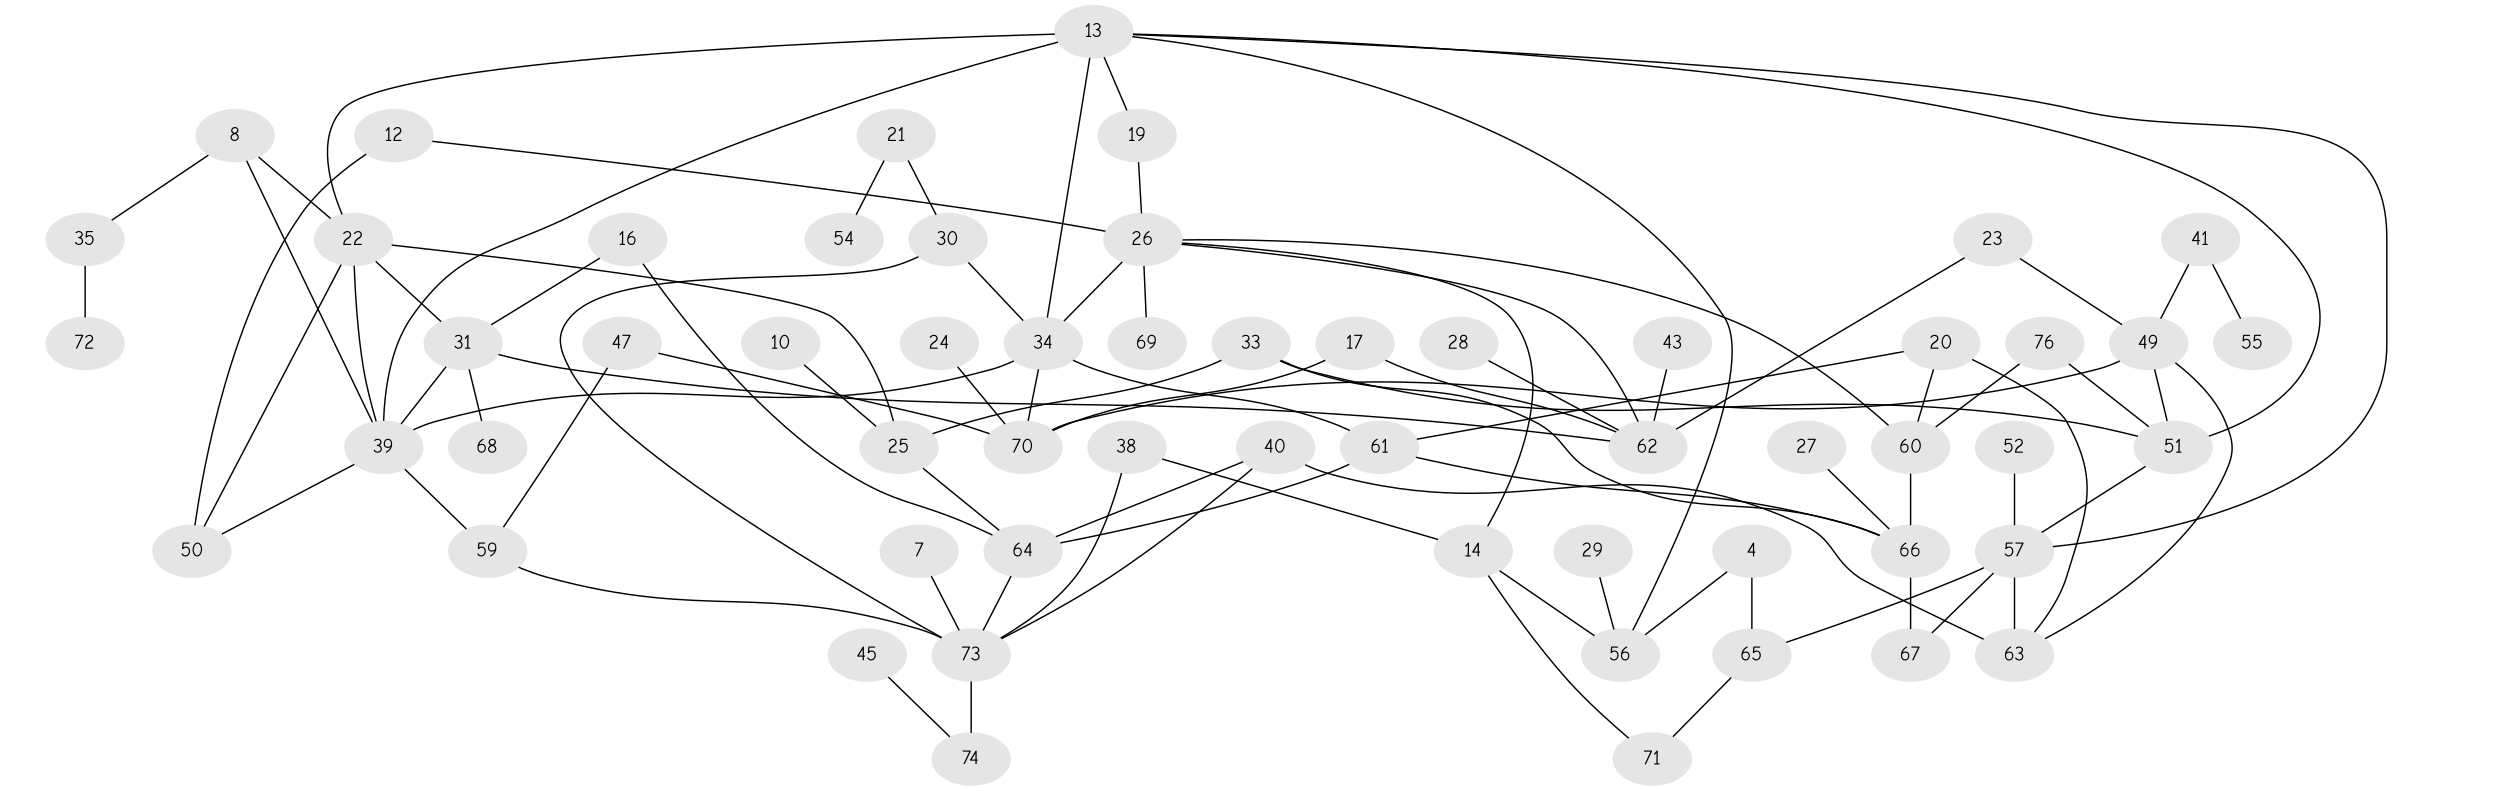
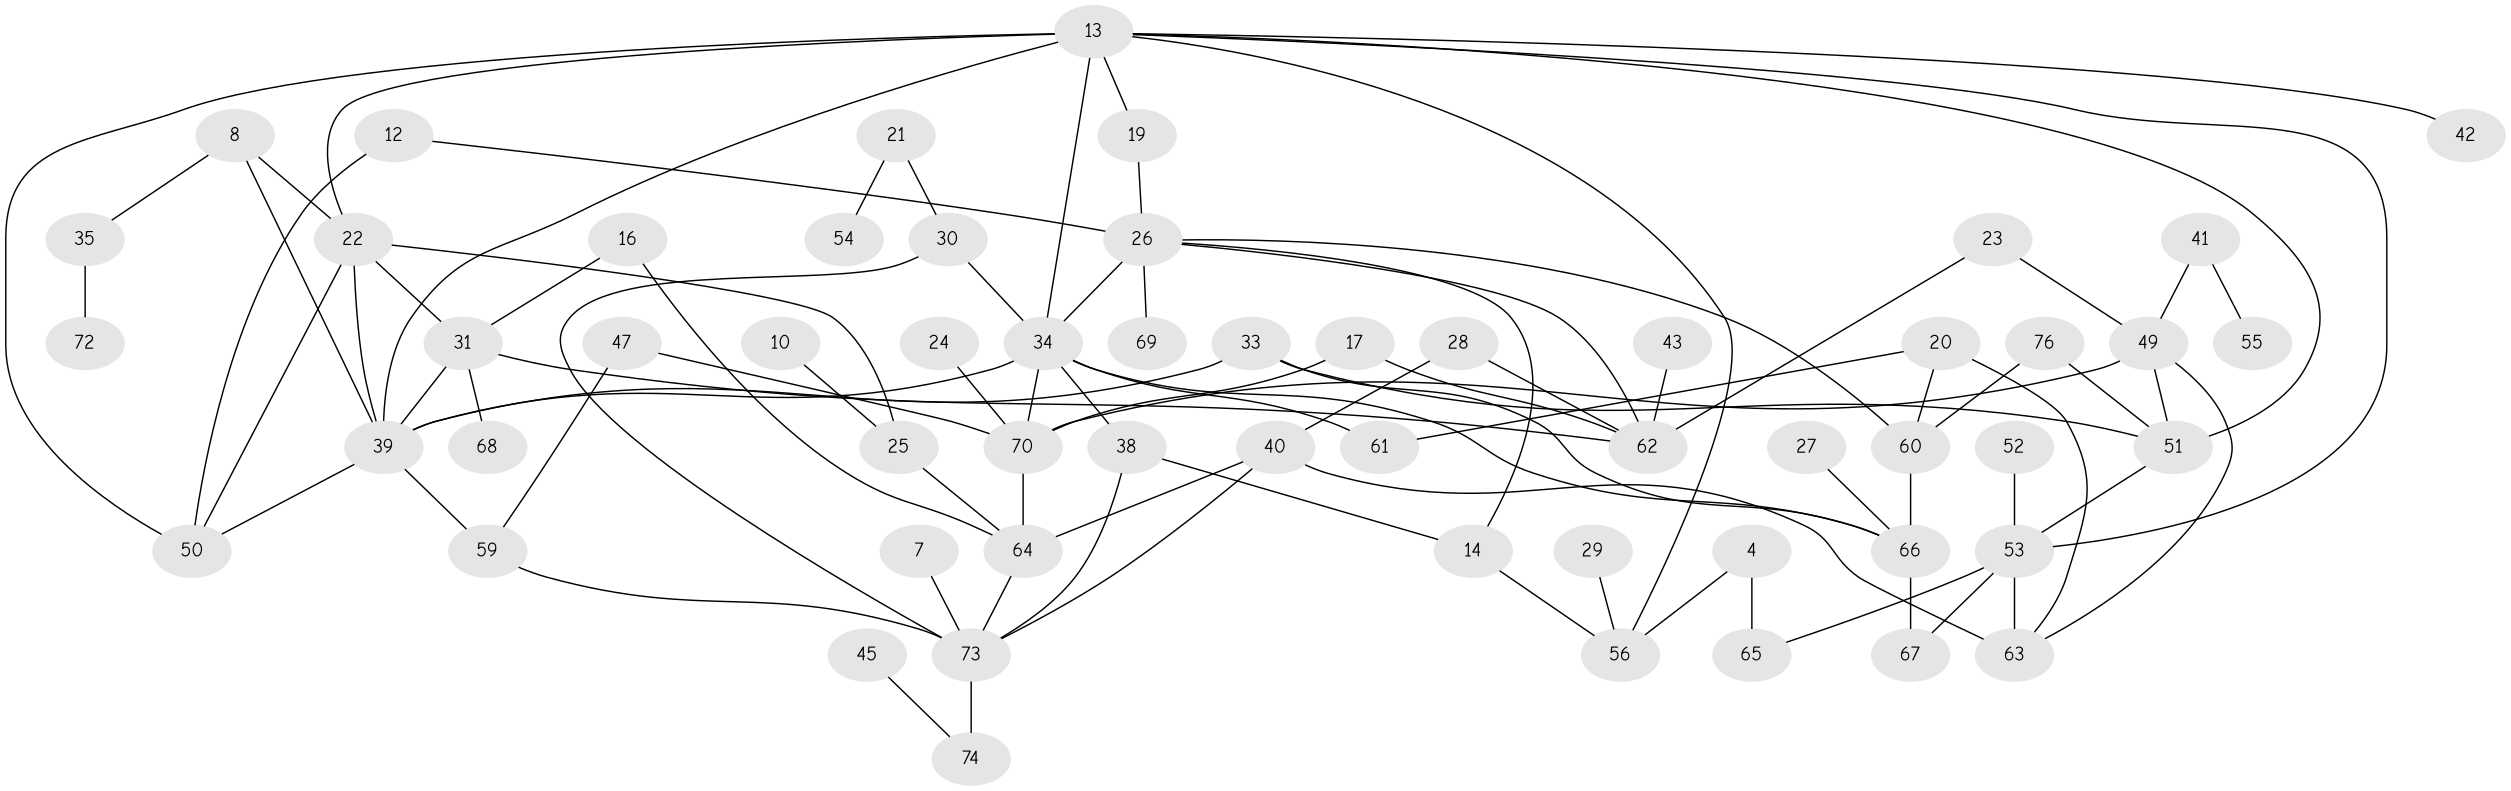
none -> (317, 81)
none -> (2466, 136)
none -> (1076, 384)
(1100, 395) -> (817, 395)
none -> (1368, 395)
(1532, 479) -> (1477, 444)
(1221, 506) -> (1023, 499)
(2015, 551) -> (2015, 551)
(1652, 759) -> none
